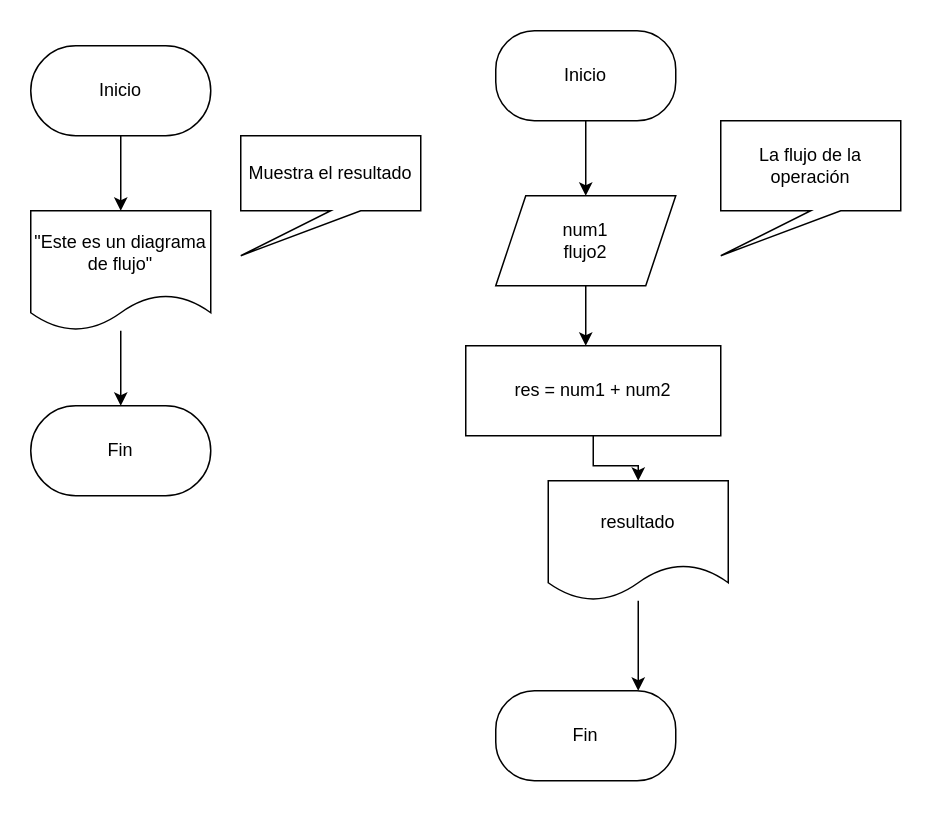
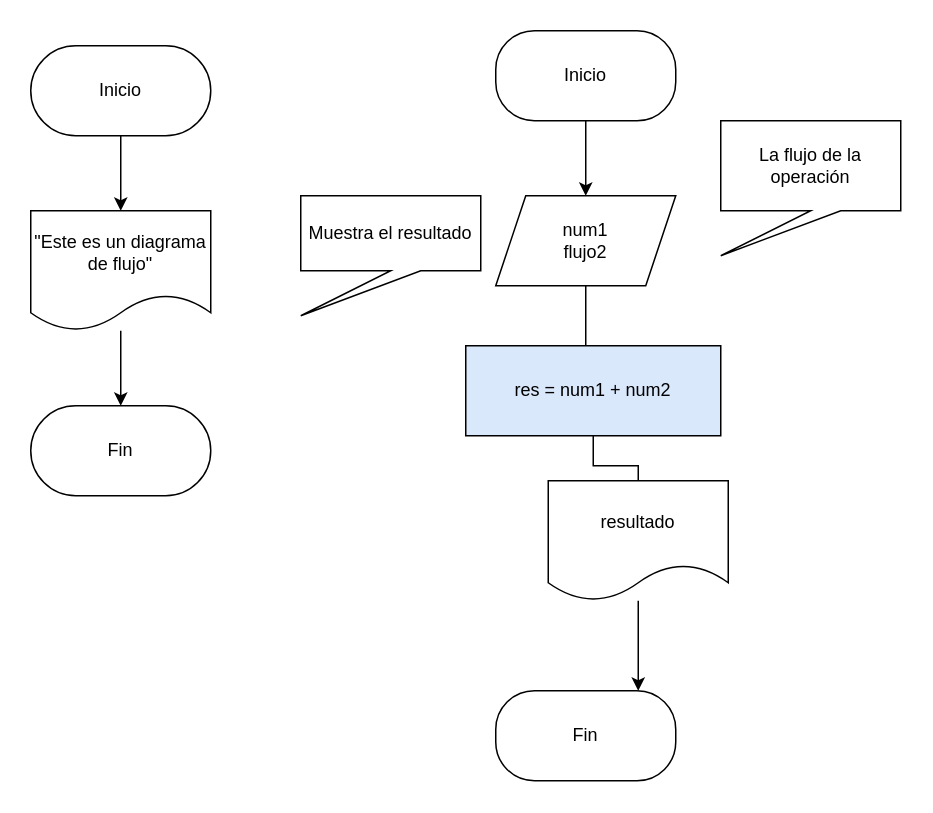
(331, 196) -> (391, 256)
(586, 334) -> (586, 338)
(593, 391) -> (593, 391)
(635, 466) -> (638, 468)
